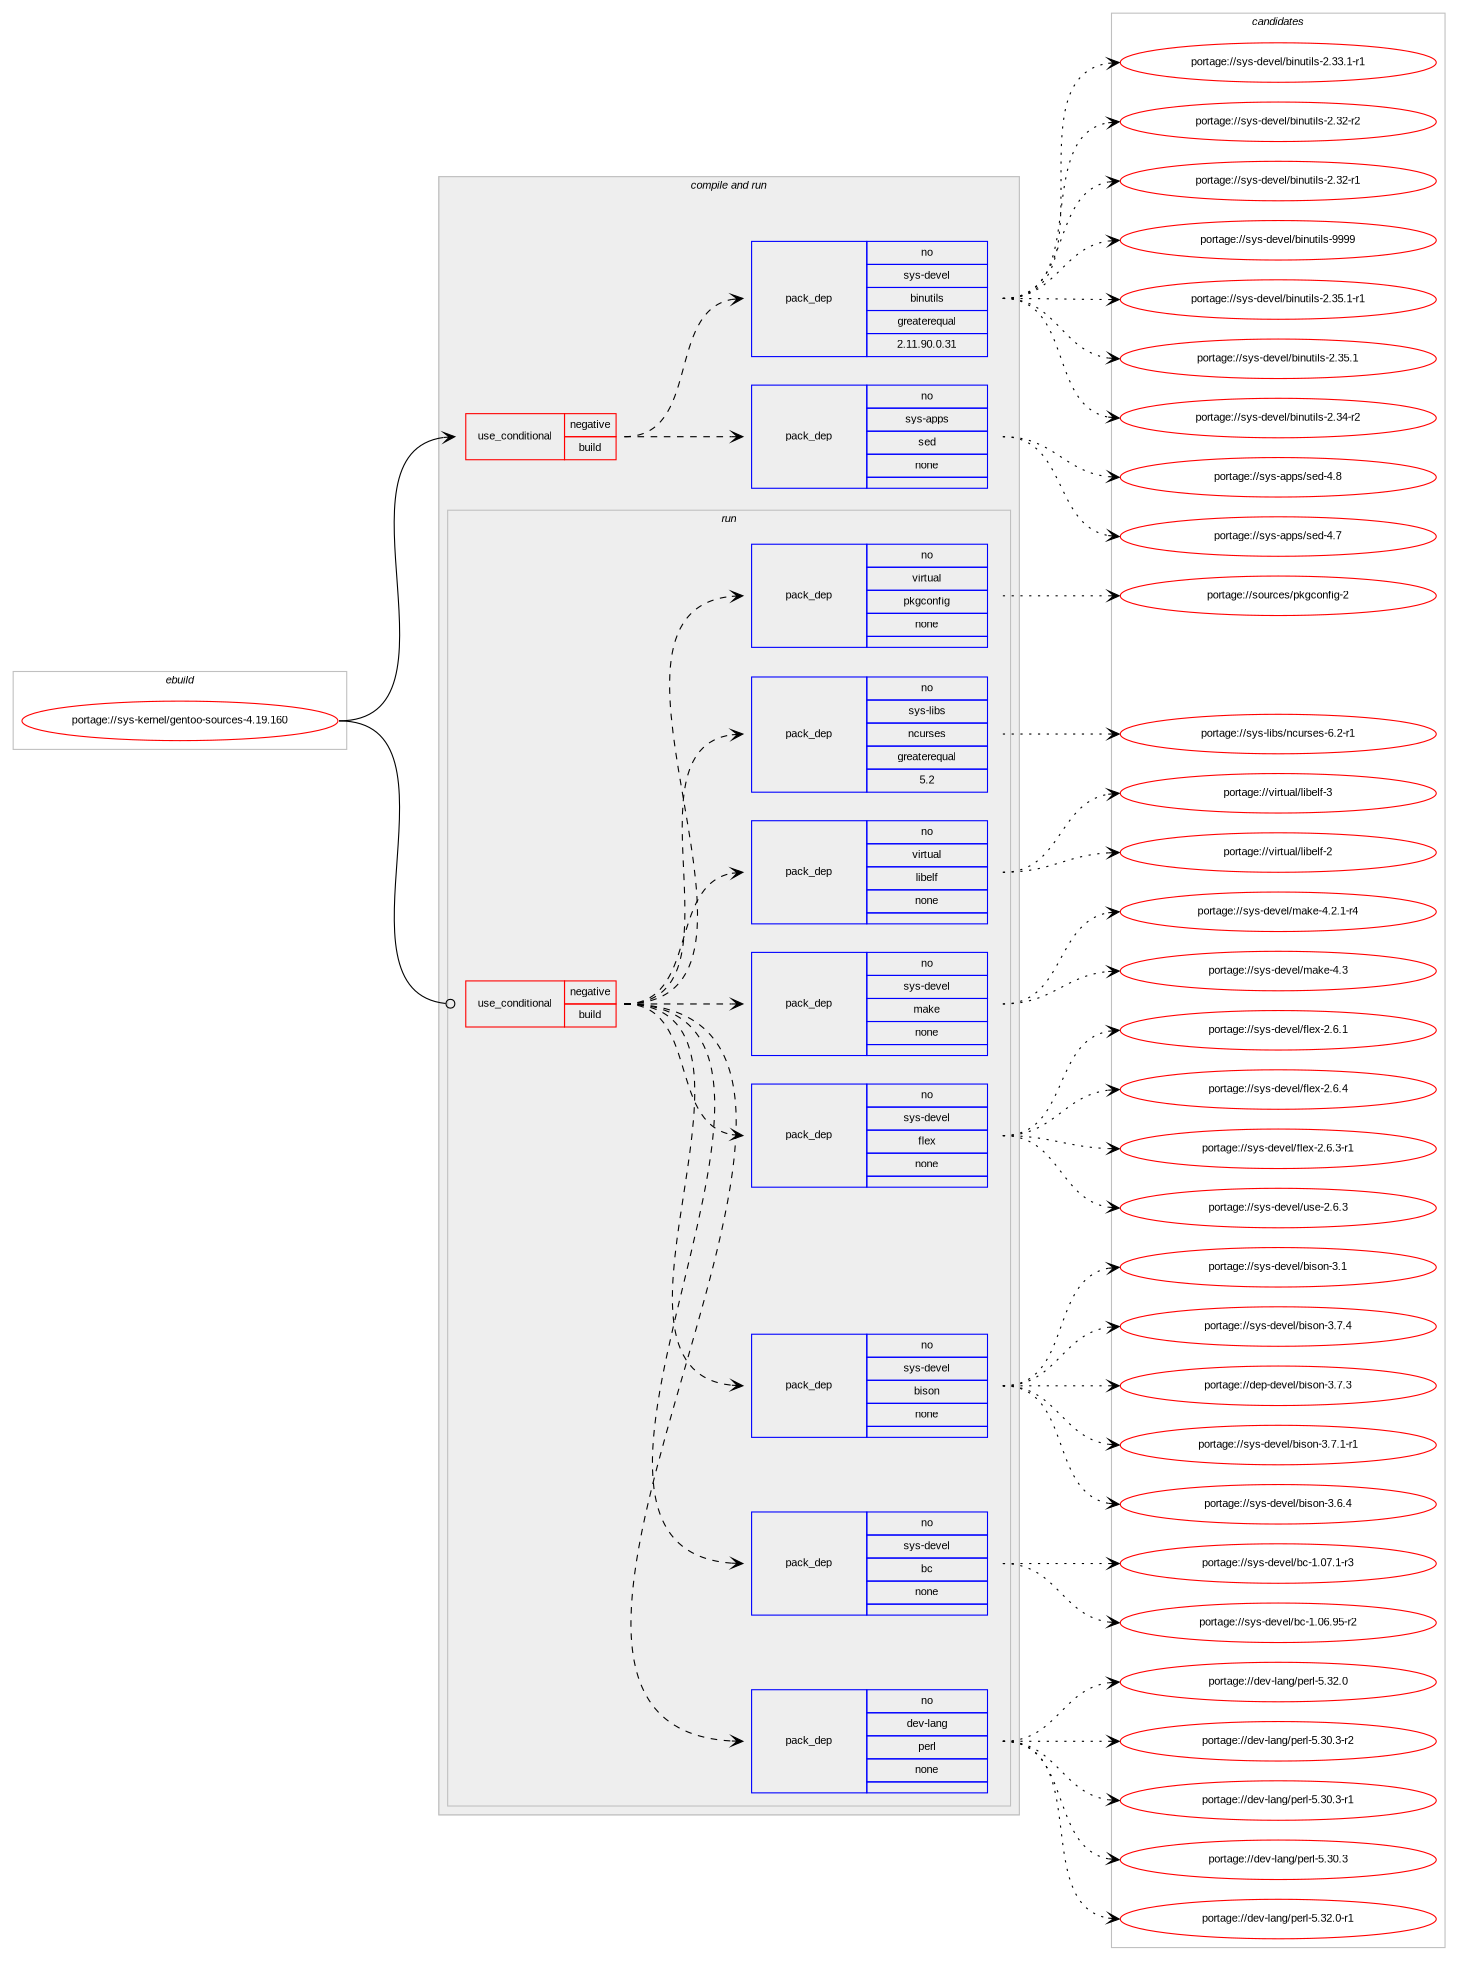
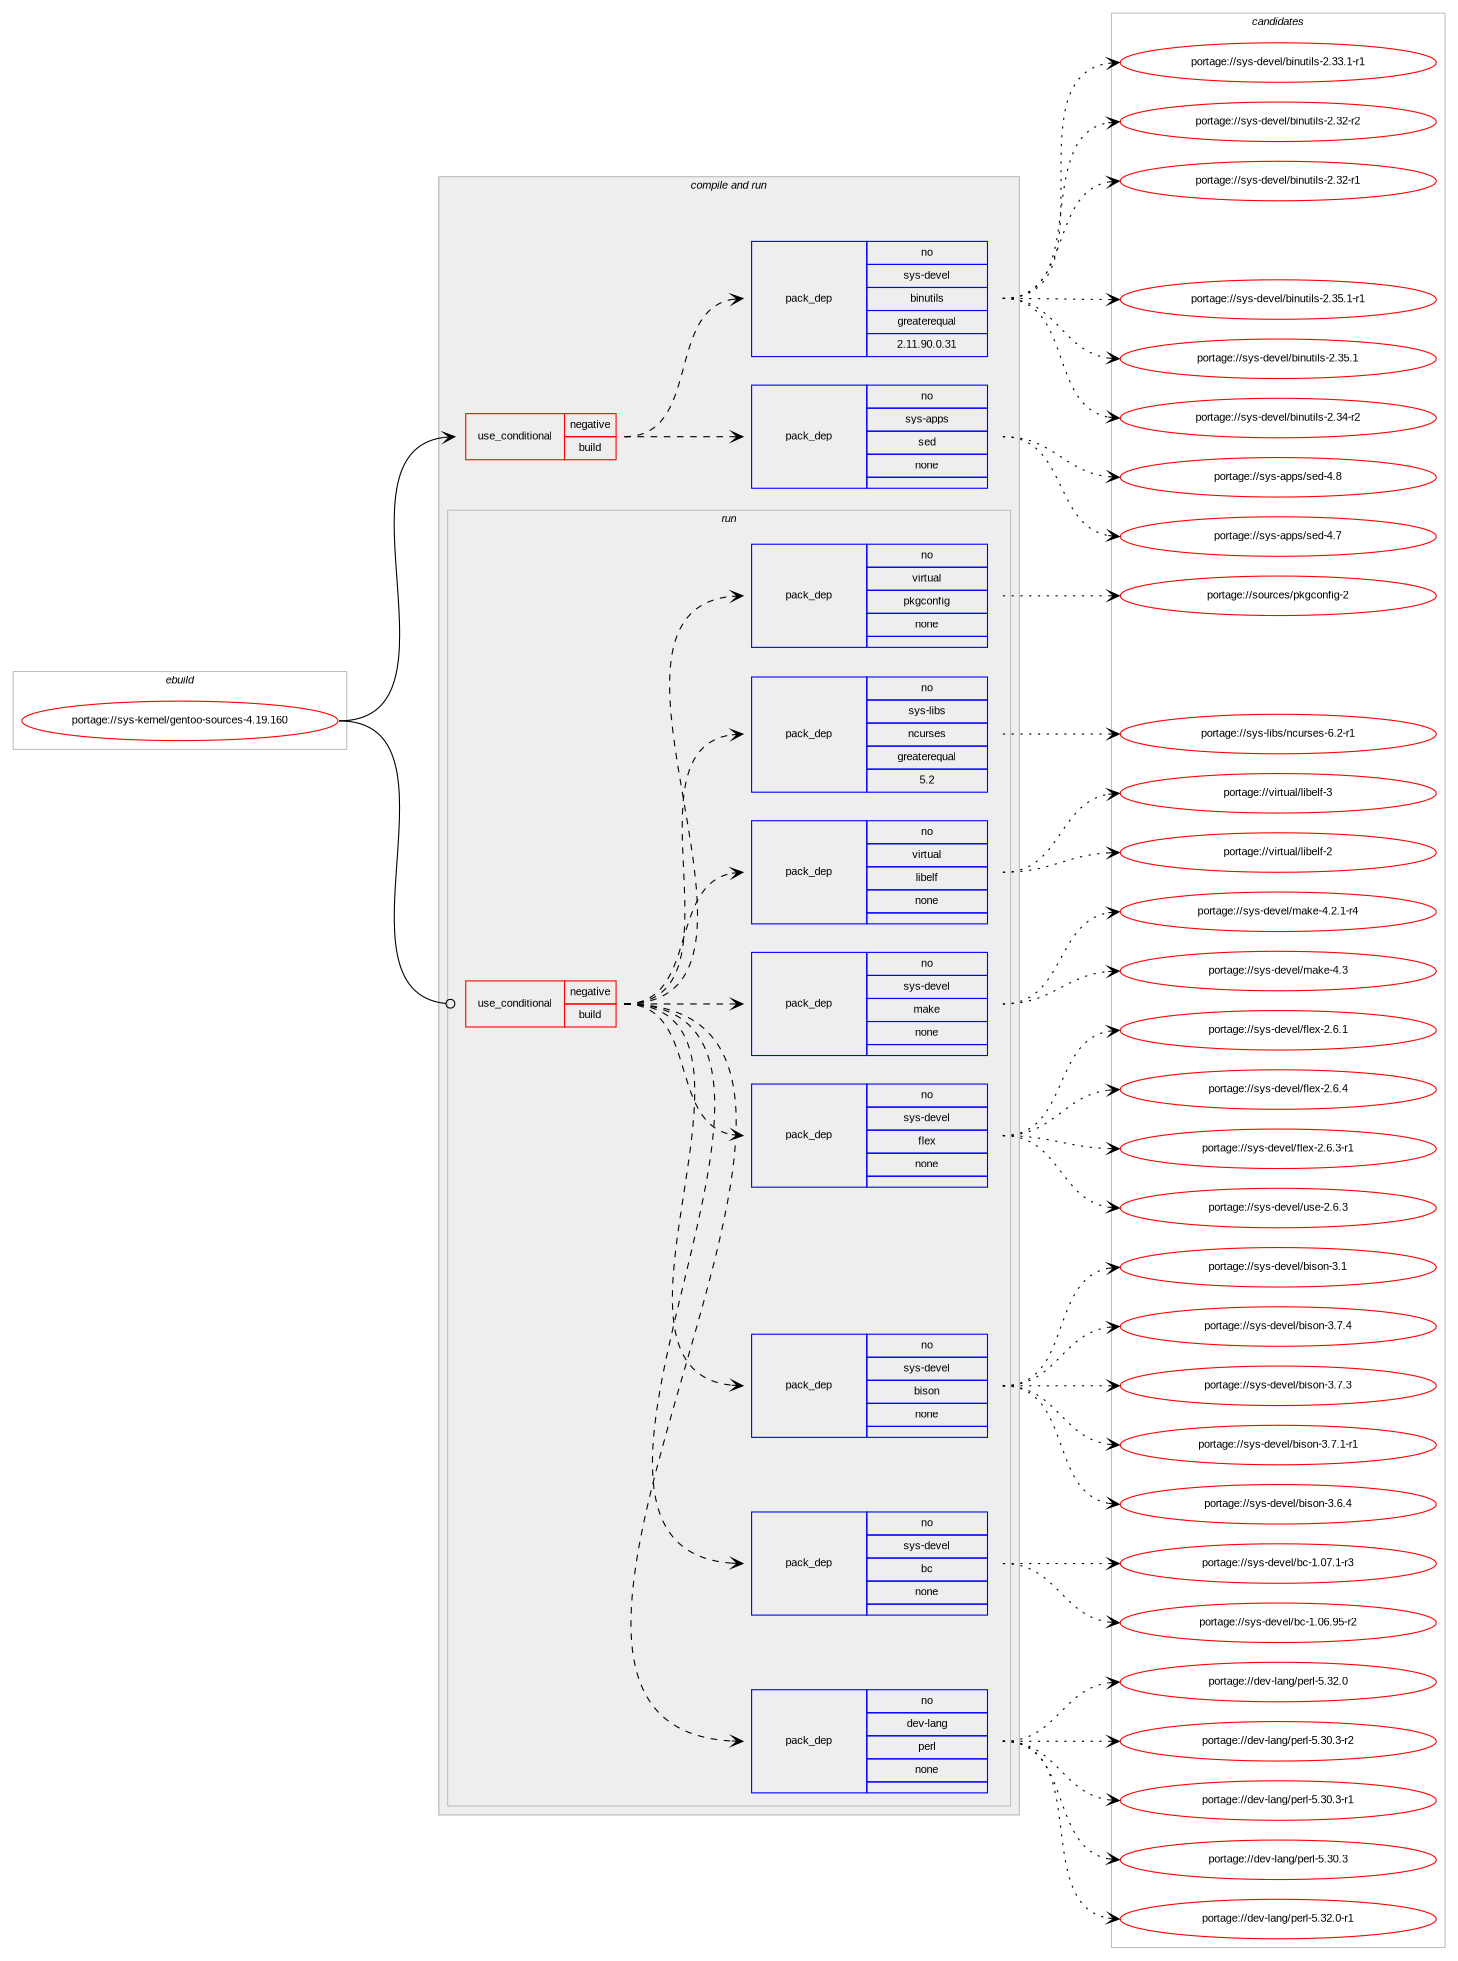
(1278, 240) -> none
(1278, 1386) -> (1278, 1386)
